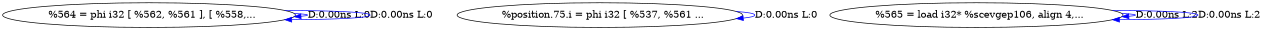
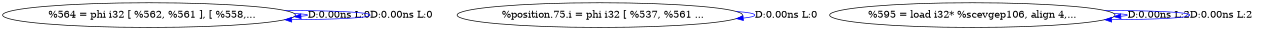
(976, 15) -> (972, 15)
